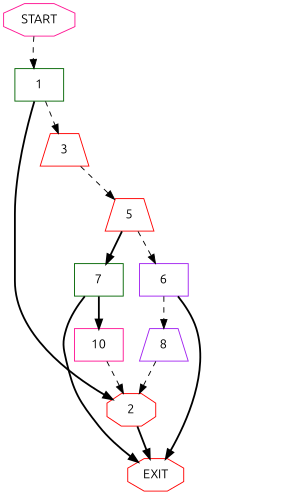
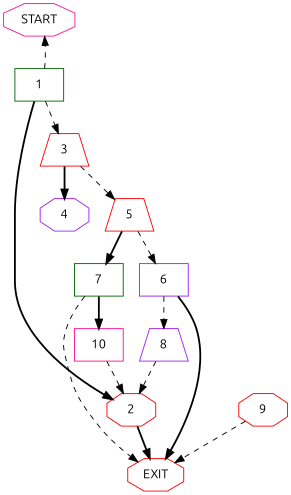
(33, 48) -> (45, 57)
none -> (65, 215)
(73, 384) -> (73, 384)
none -> (263, 410)
